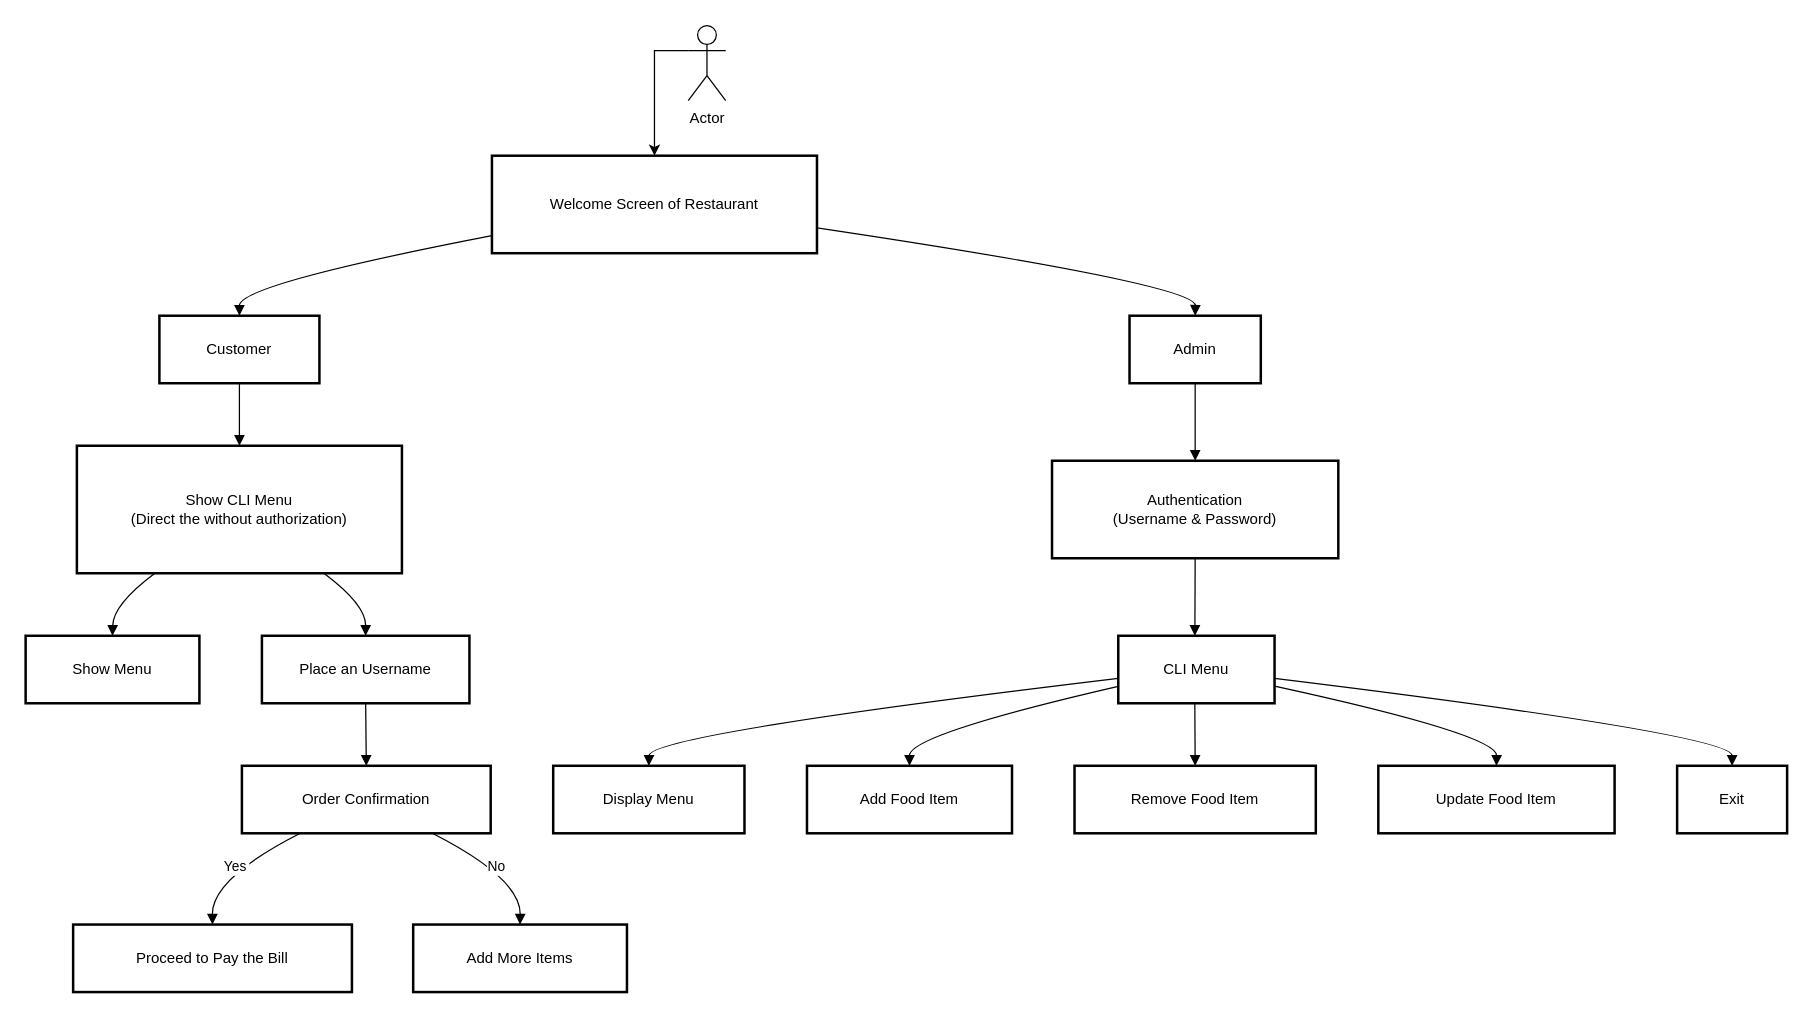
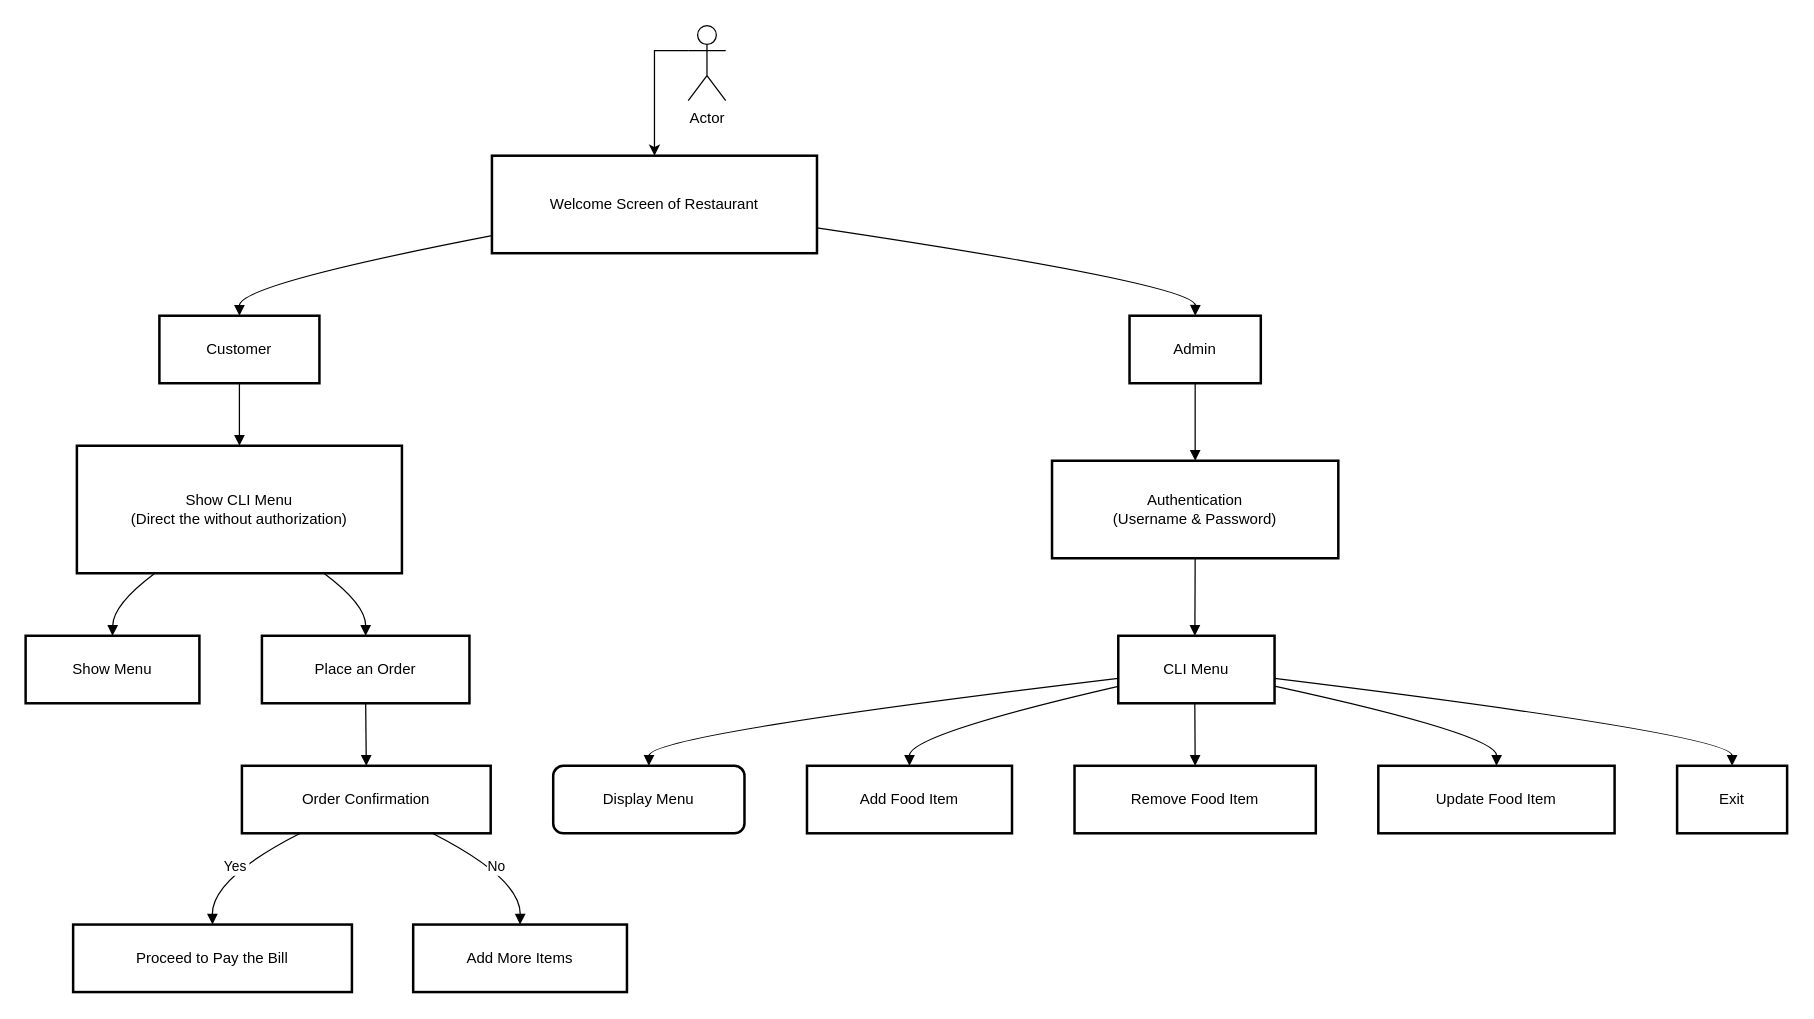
(366, 669) -> (366, 669)
(649, 799) -> (649, 799)
